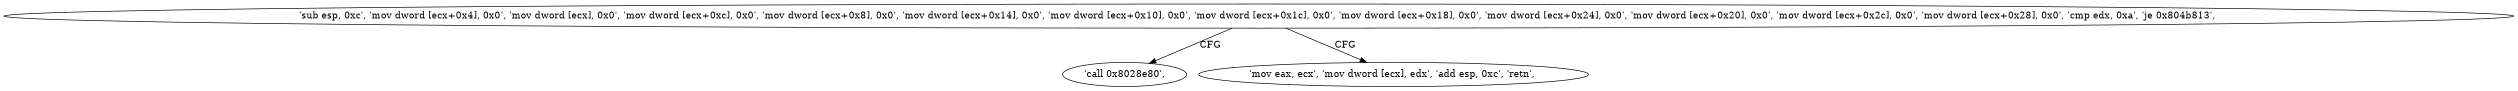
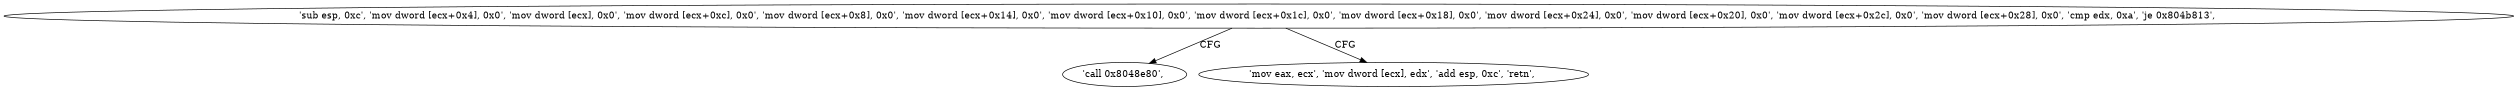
(1125, 74) -> (1125, 74)
